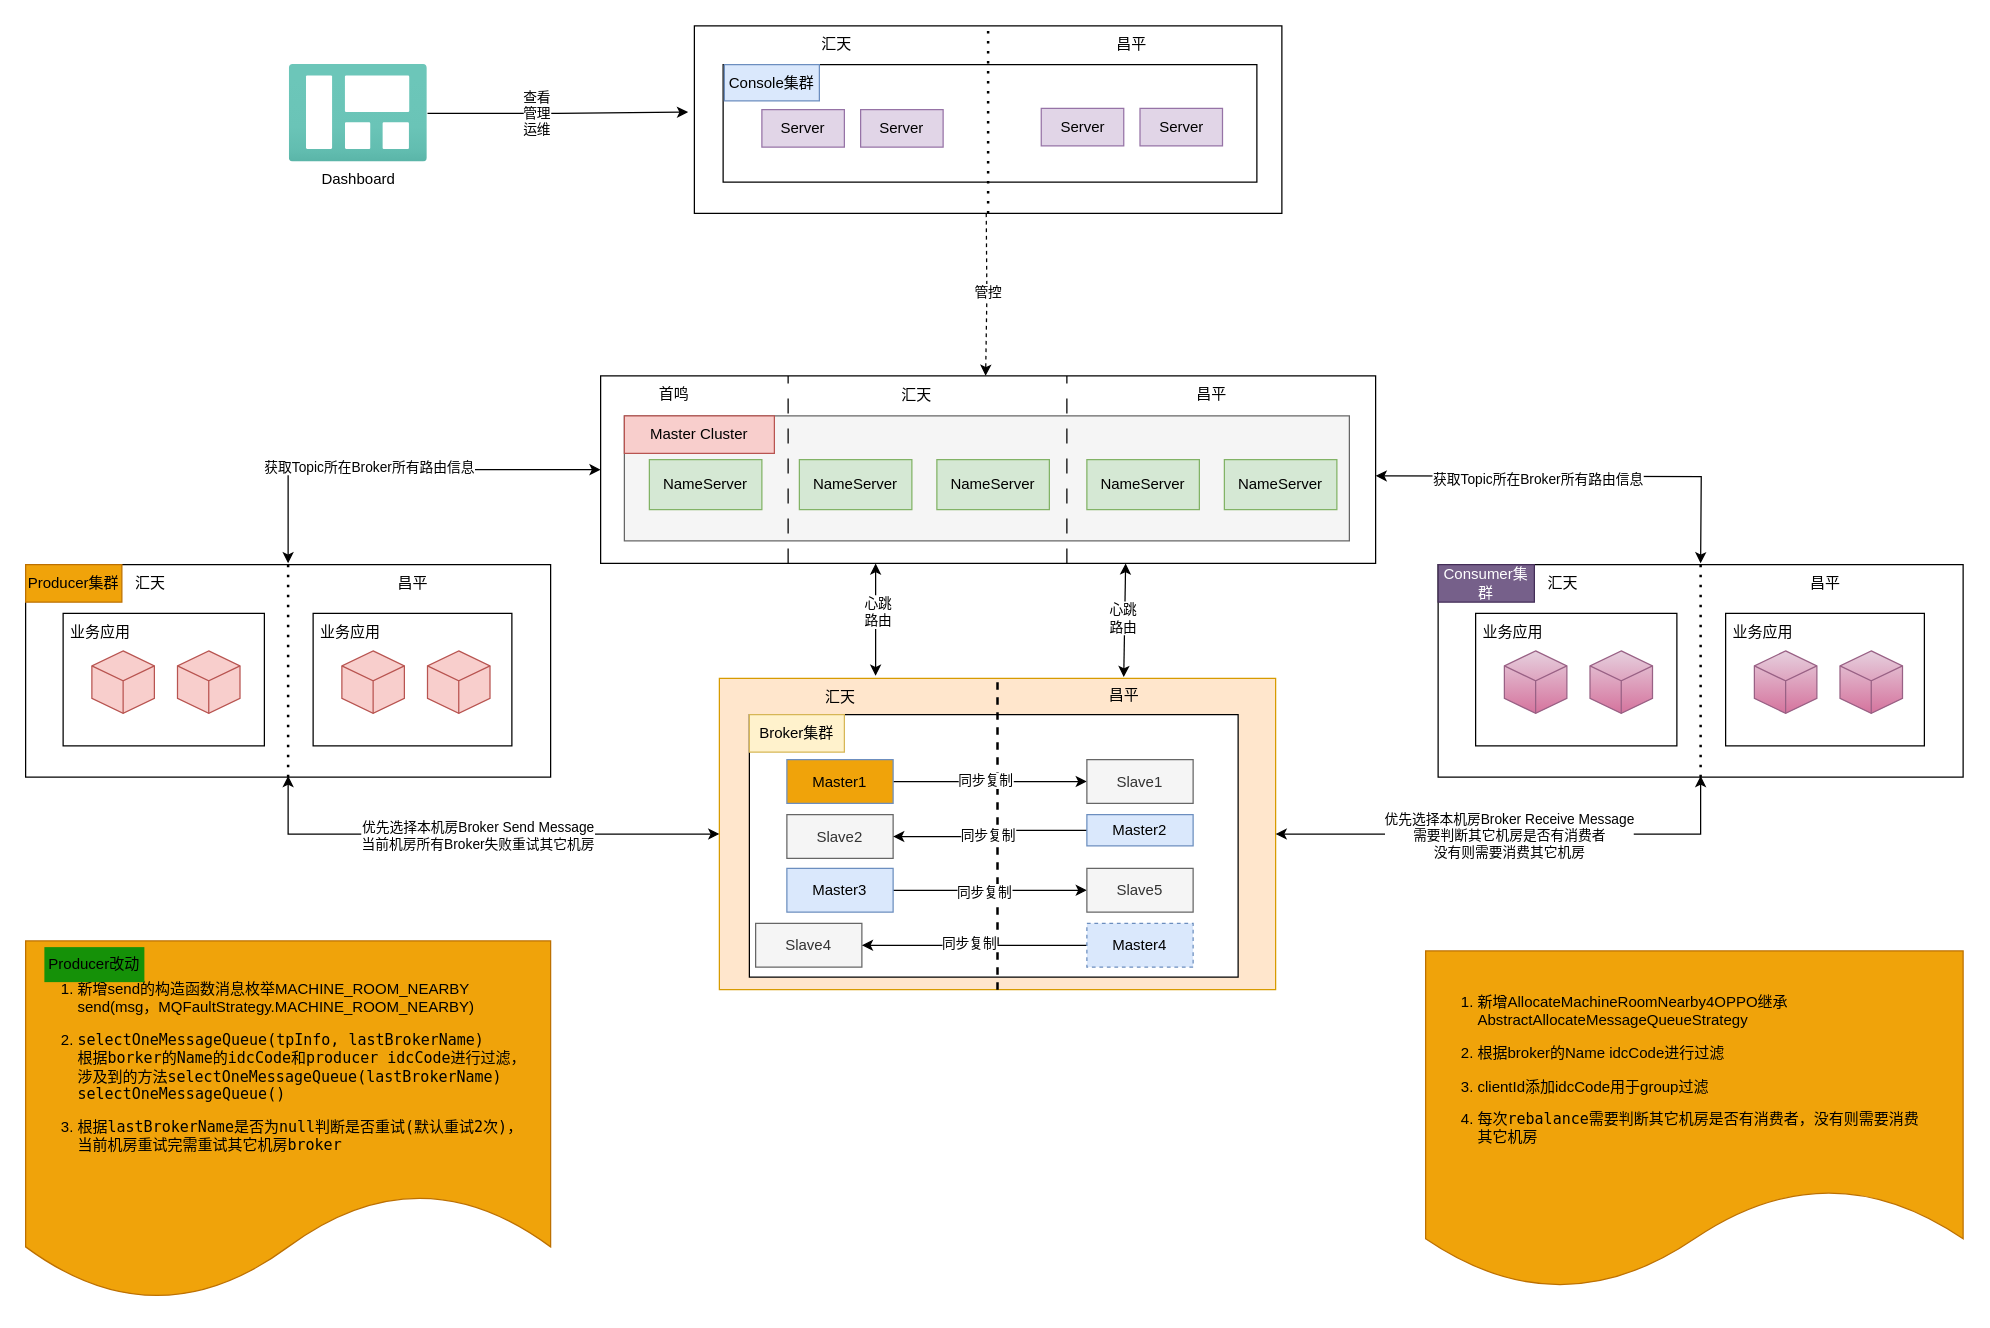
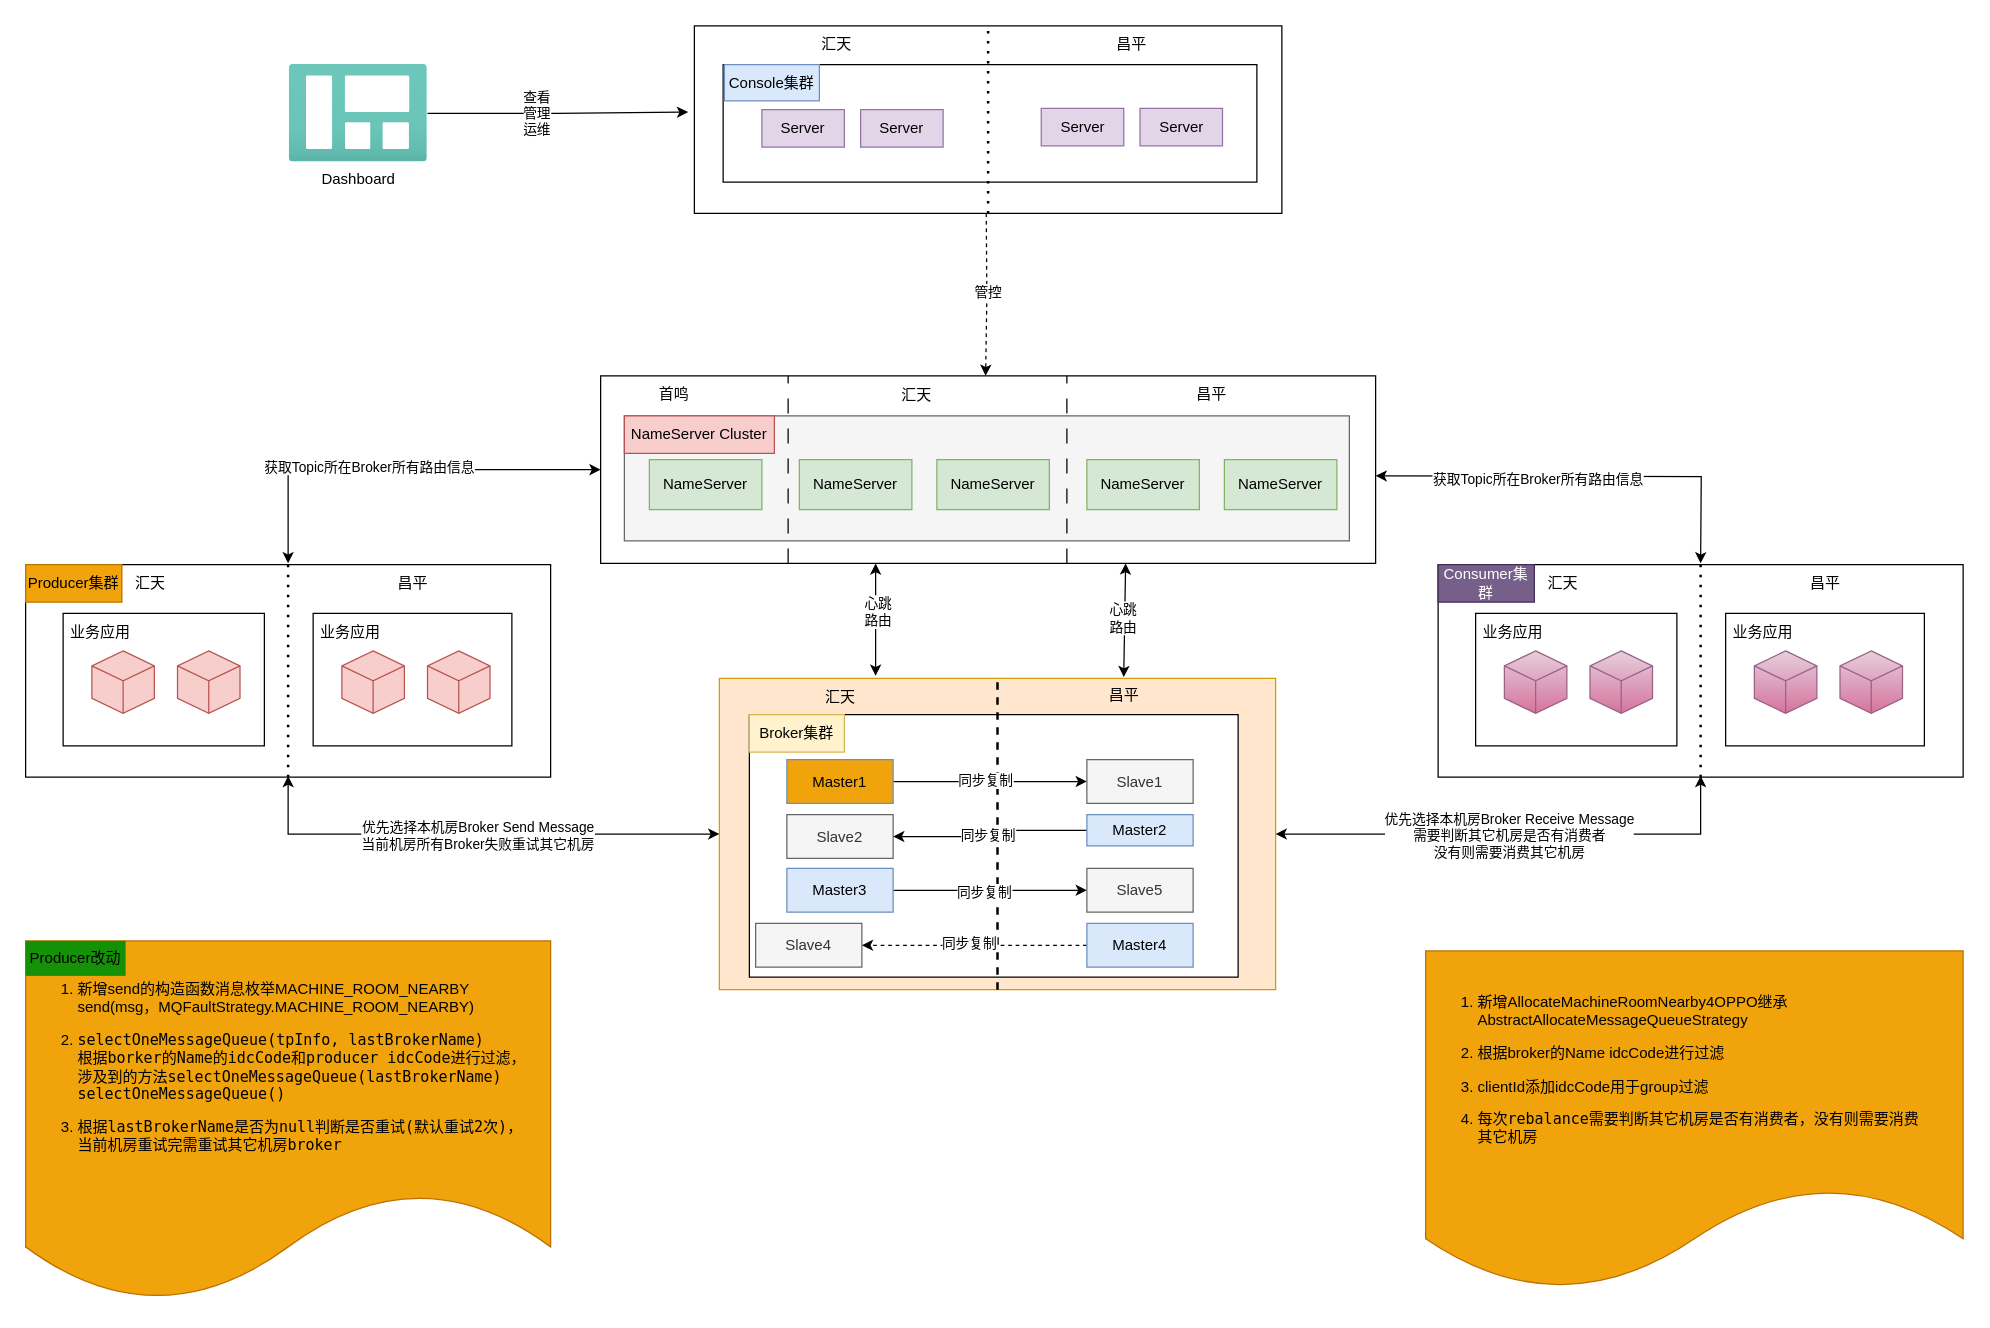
(699, 434) -> (699, 434)
(1042, 945) -> (1042, 945)
(1140, 945) -> (1140, 945)
(94, 964) -> (76, 958)
